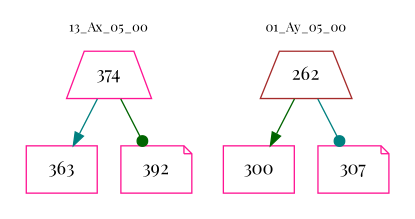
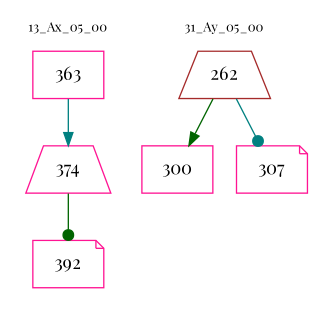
(306, 28) -> (225, 28)
(88, 116) -> (68, 116)
